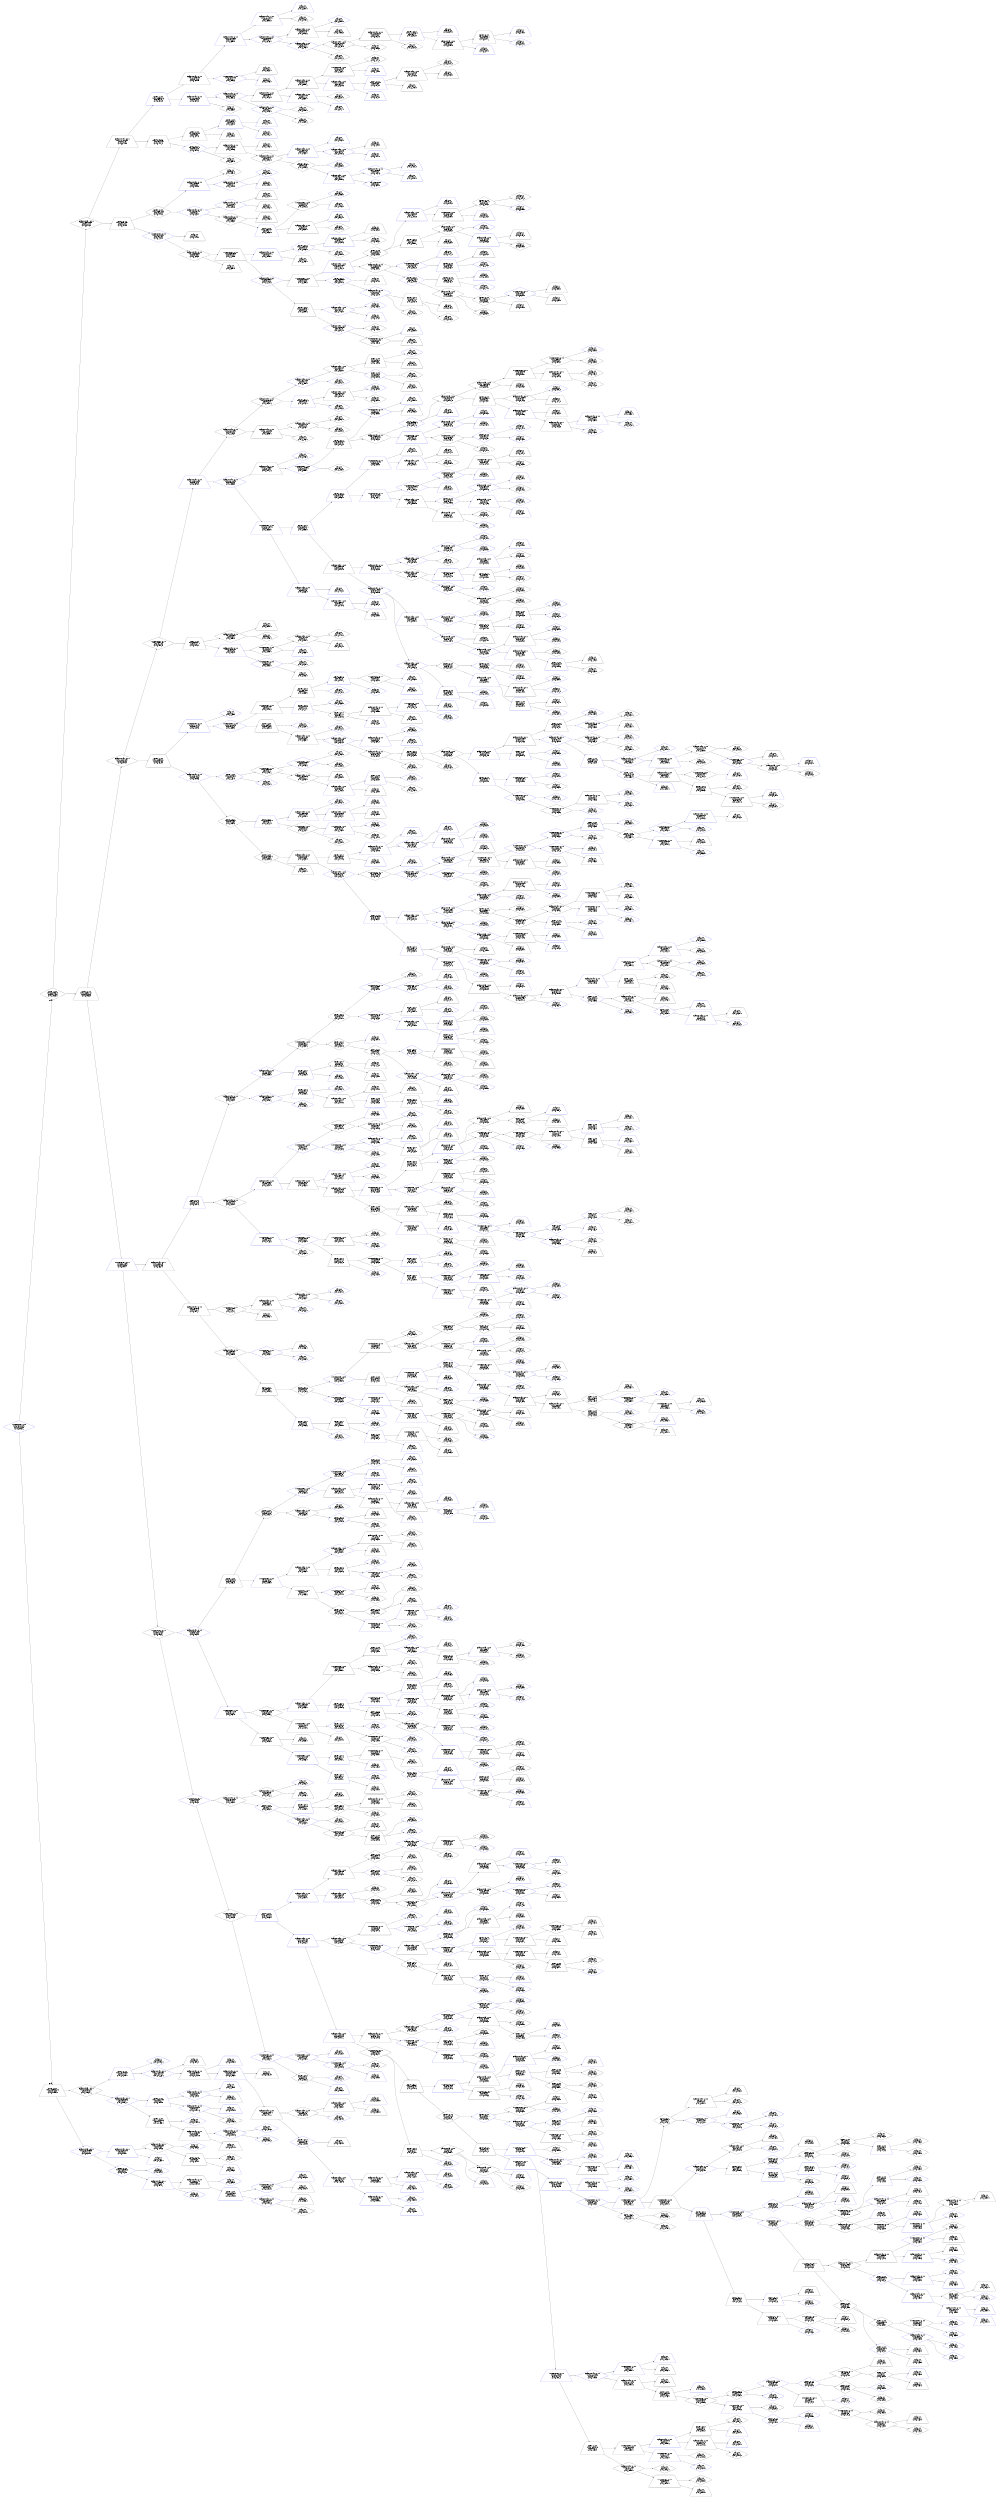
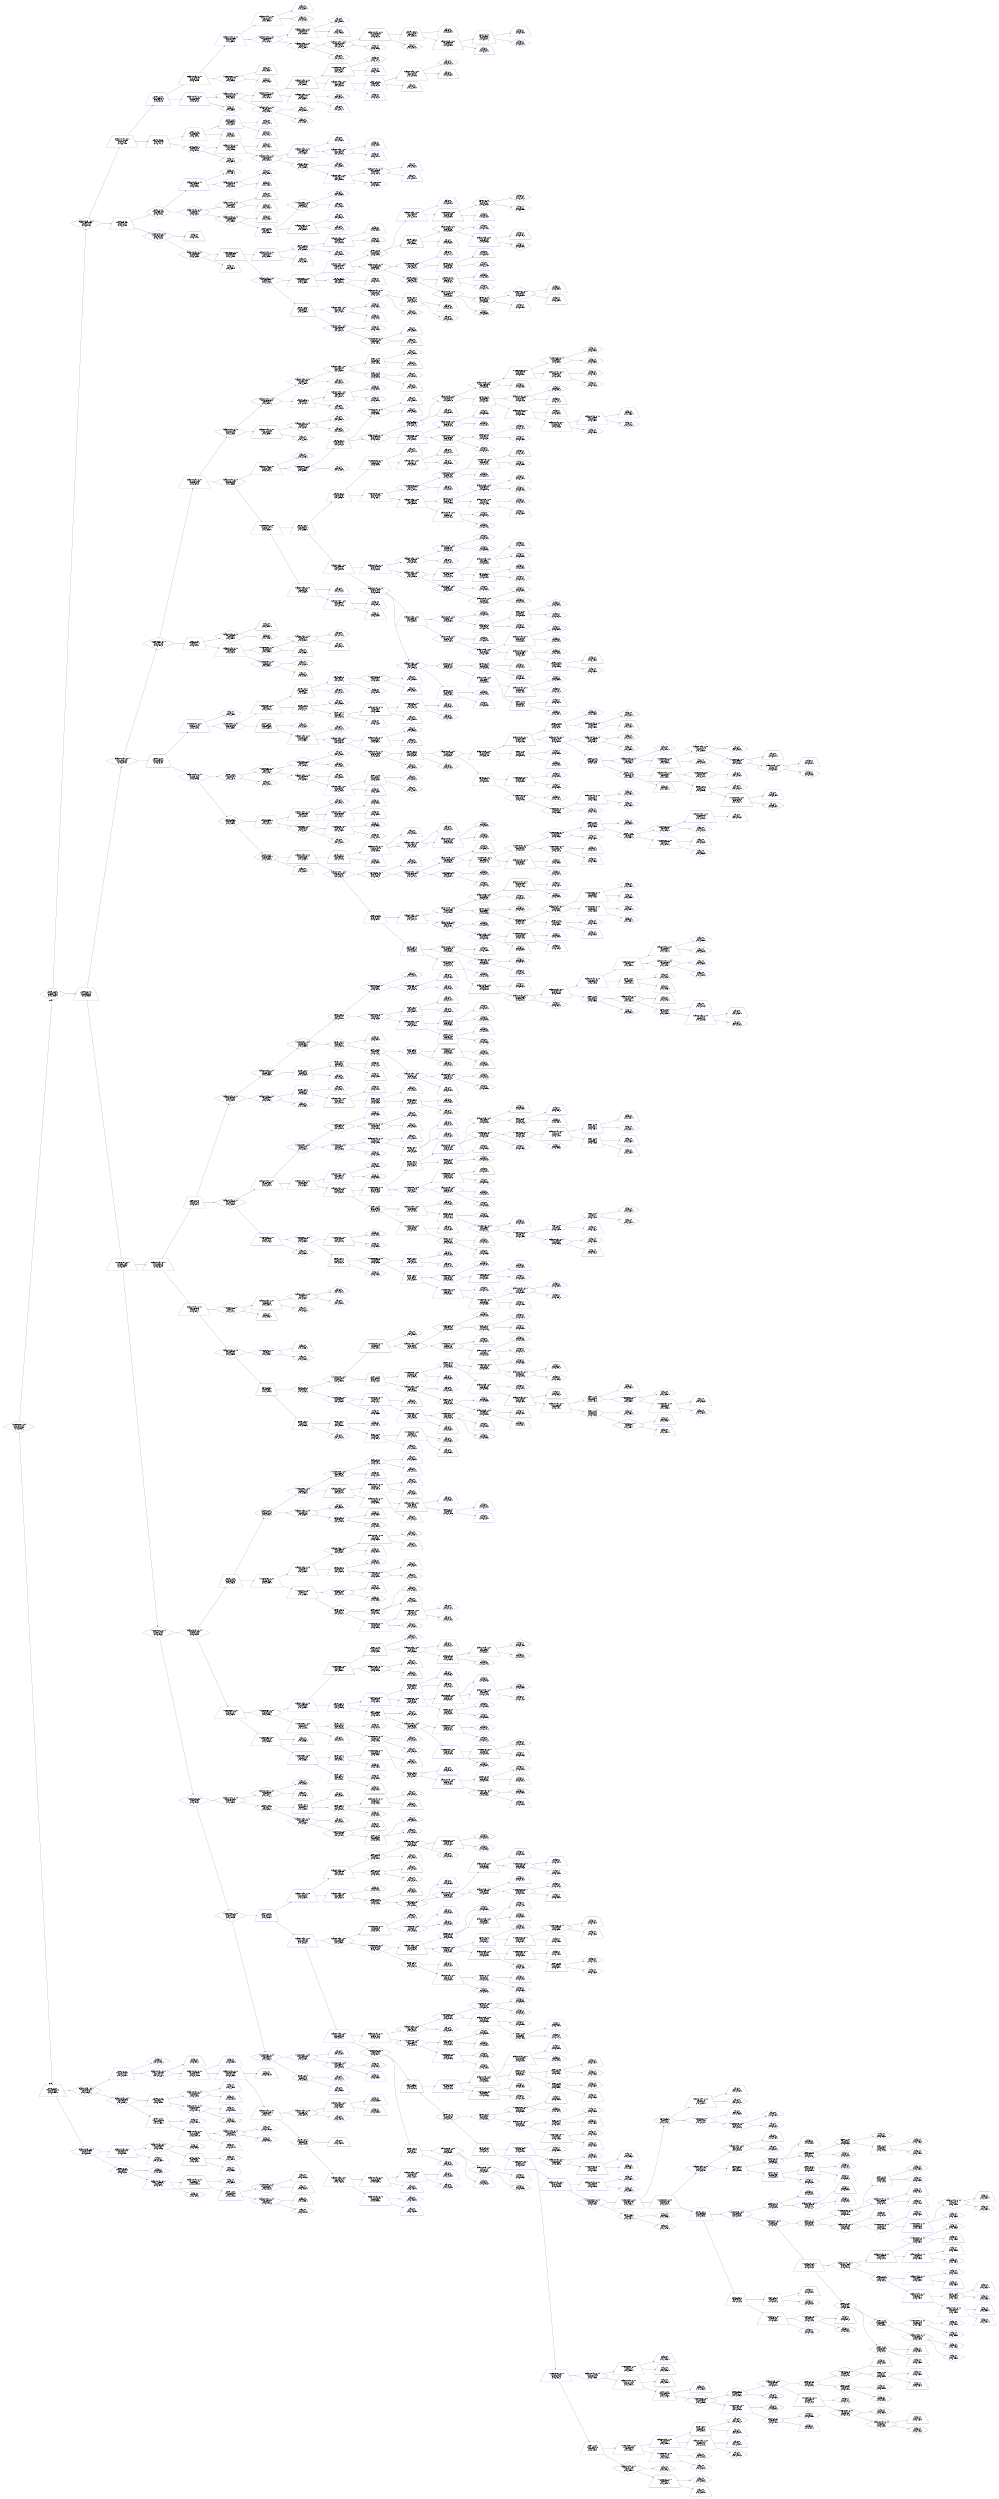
none -> (985, 2208)
